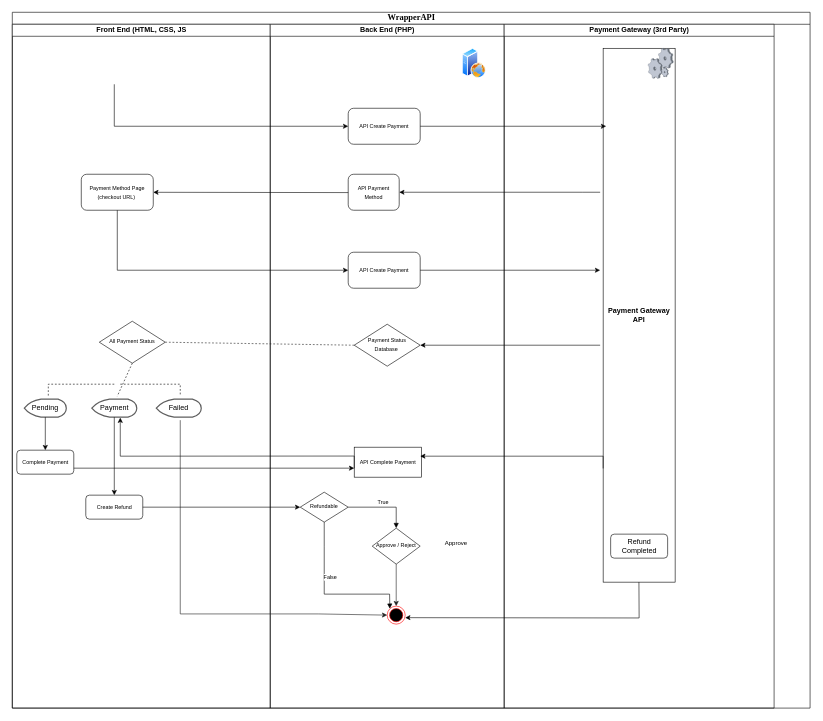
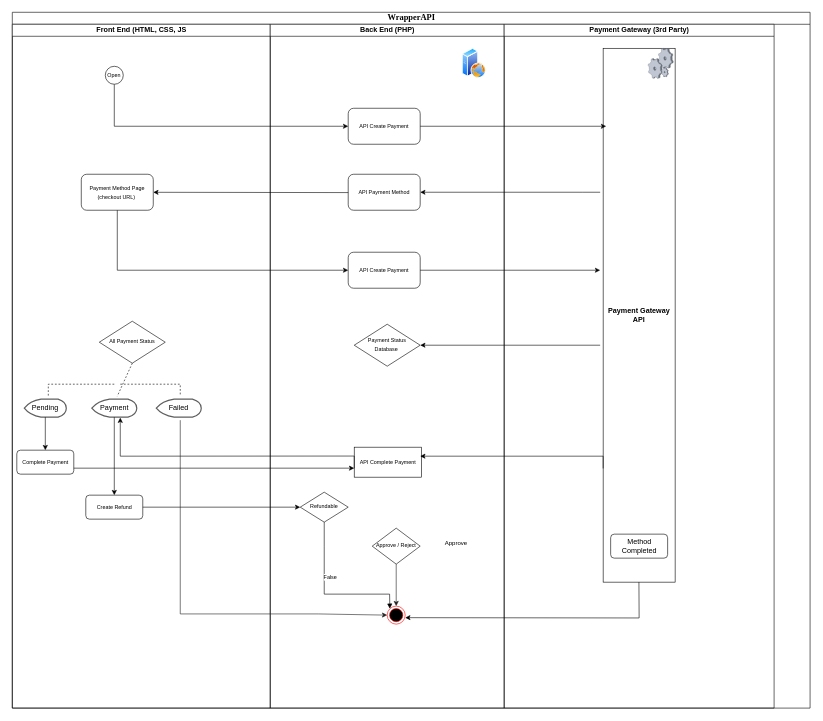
none -> (114, 75)
(374, 192) -> (384, 192)
(260, 344) -> none
(396, 522) -> none
(640, 546) -> (640, 546)
